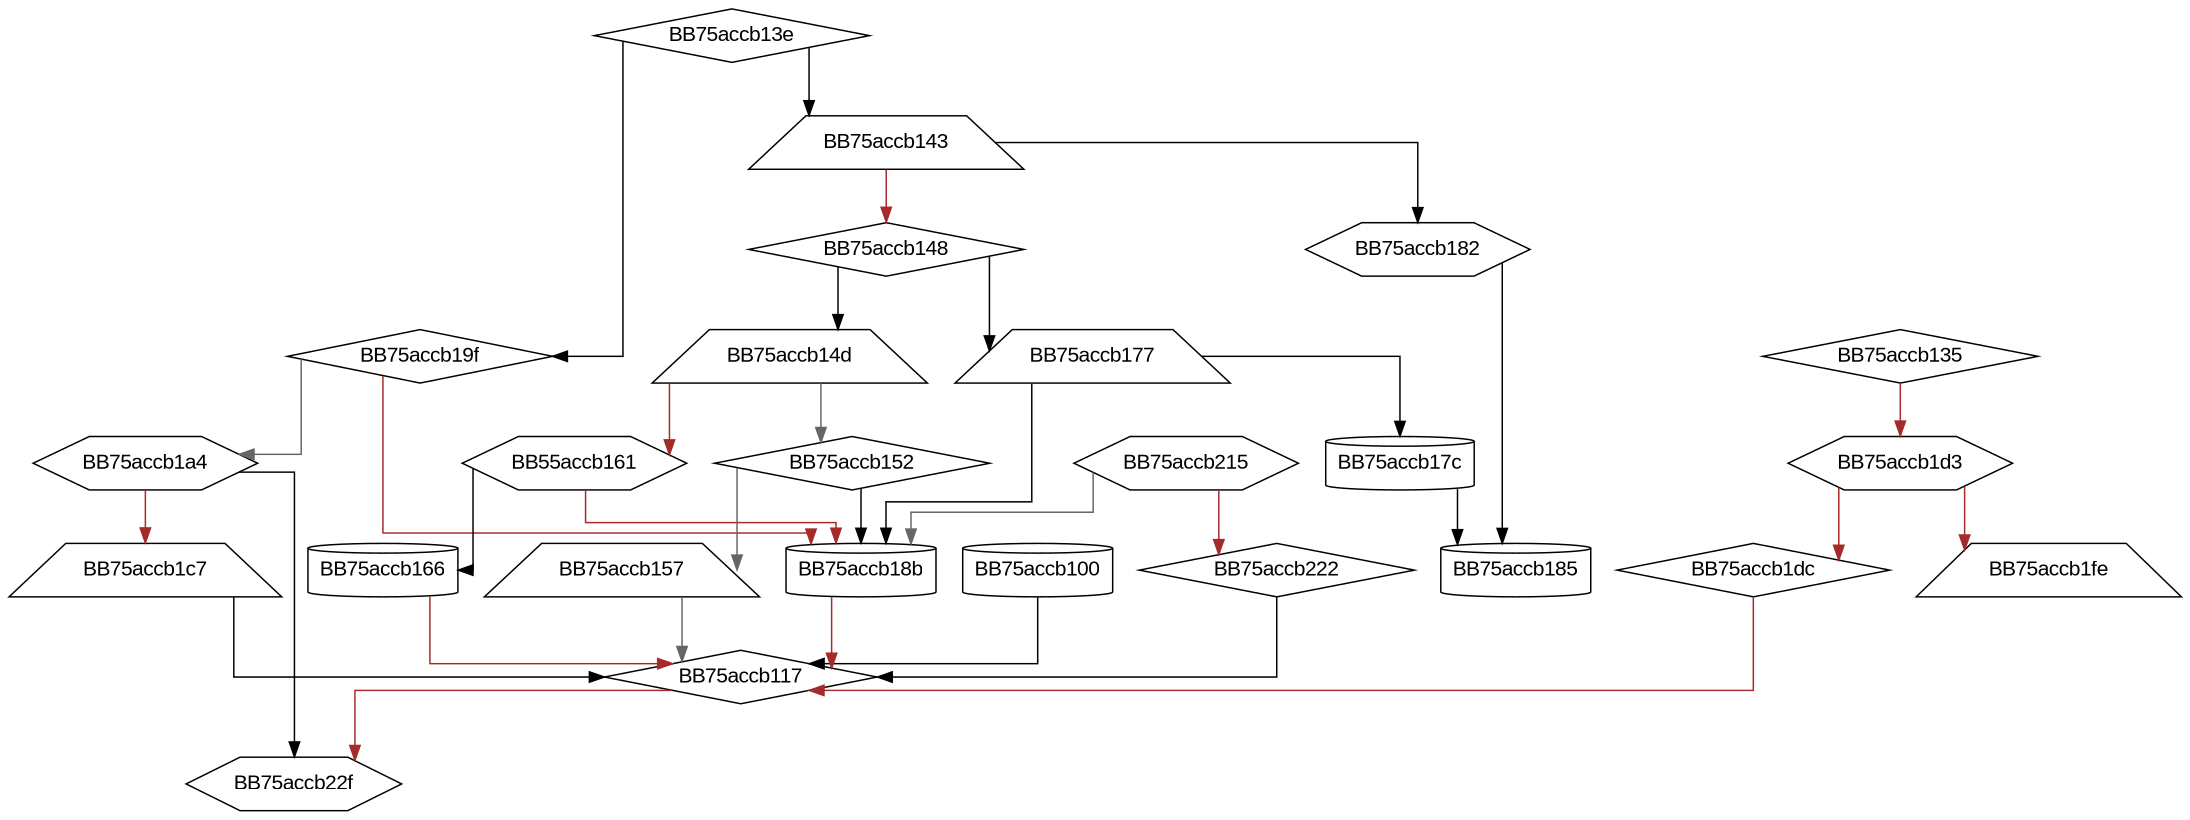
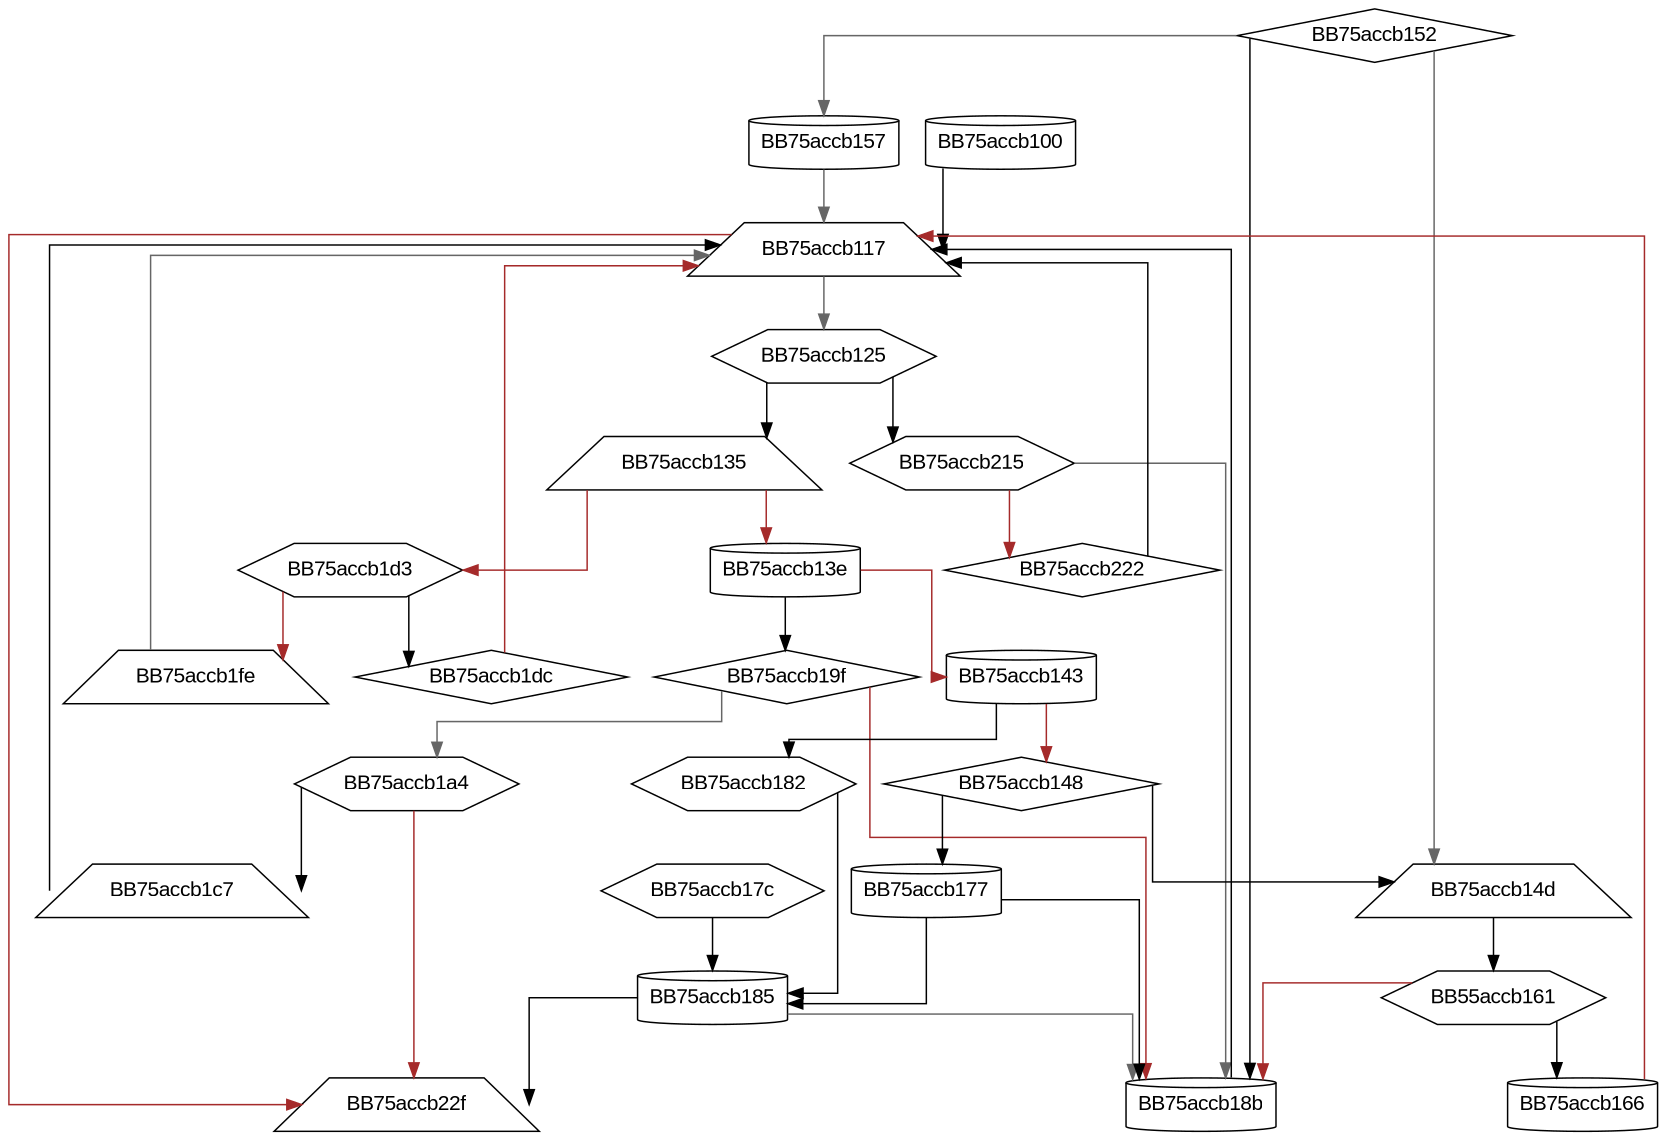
(732, 36) -> (785, 570)
(809, 74) -> (932, 589)
(886, 143) -> (1021, 677)
none -> (225, 255)
none -> (824, 356)
(1093, 356) -> (926, 891)
(1333, 356) -> (908, 1004)
(1900, 356) -> (684, 463)
(821, 405) -> (1434, 450)
(669, 412) -> (1494, 937)
(1400, 463) -> (713, 891)
(145, 509) -> (301, 832)
none -> (766, 509)
(1839, 516) -> (409, 624)
(622, 570) -> (824, 143)
(294, 579) -> (414, 937)
(832, 625) -> (1231, 438)
(741, 677) -> (824, 249)
(294, 784) -> (407, 1105)
none -> (537, 998)
none -> (985, 1014)
